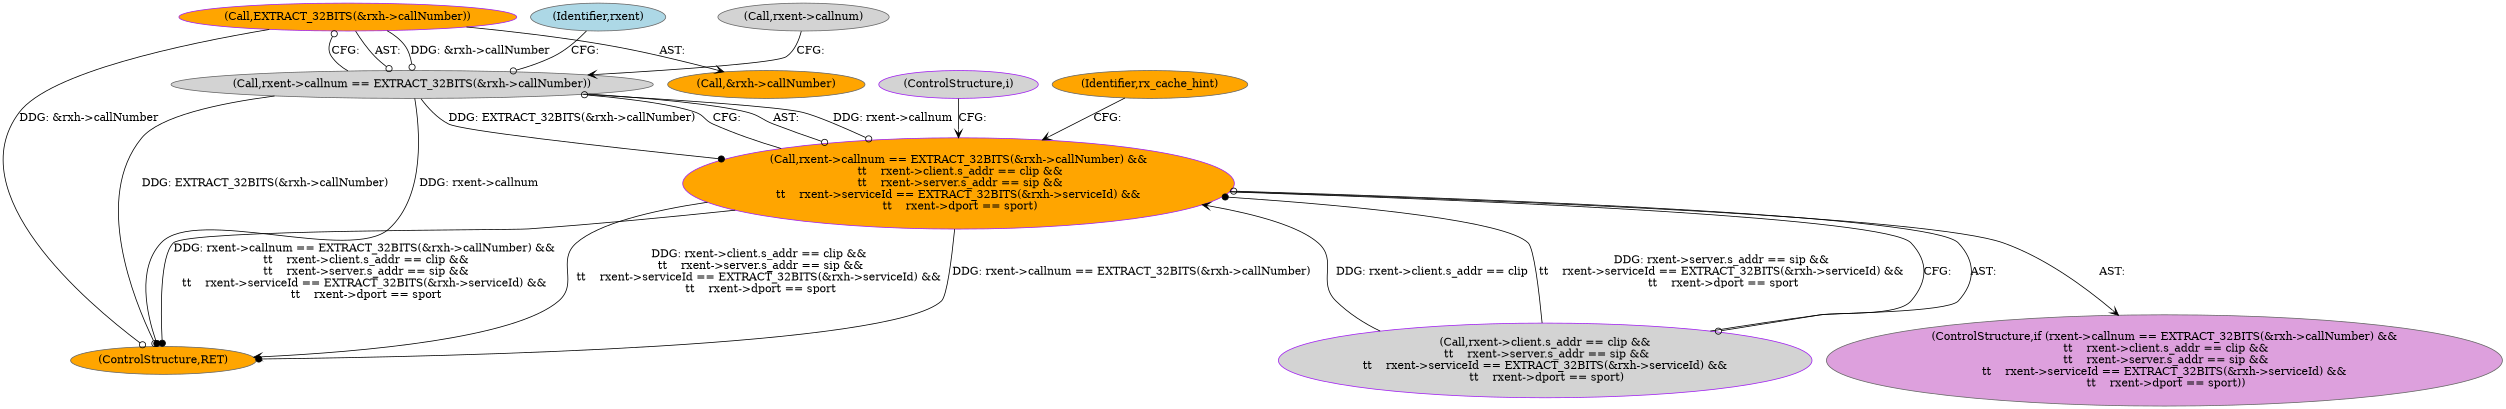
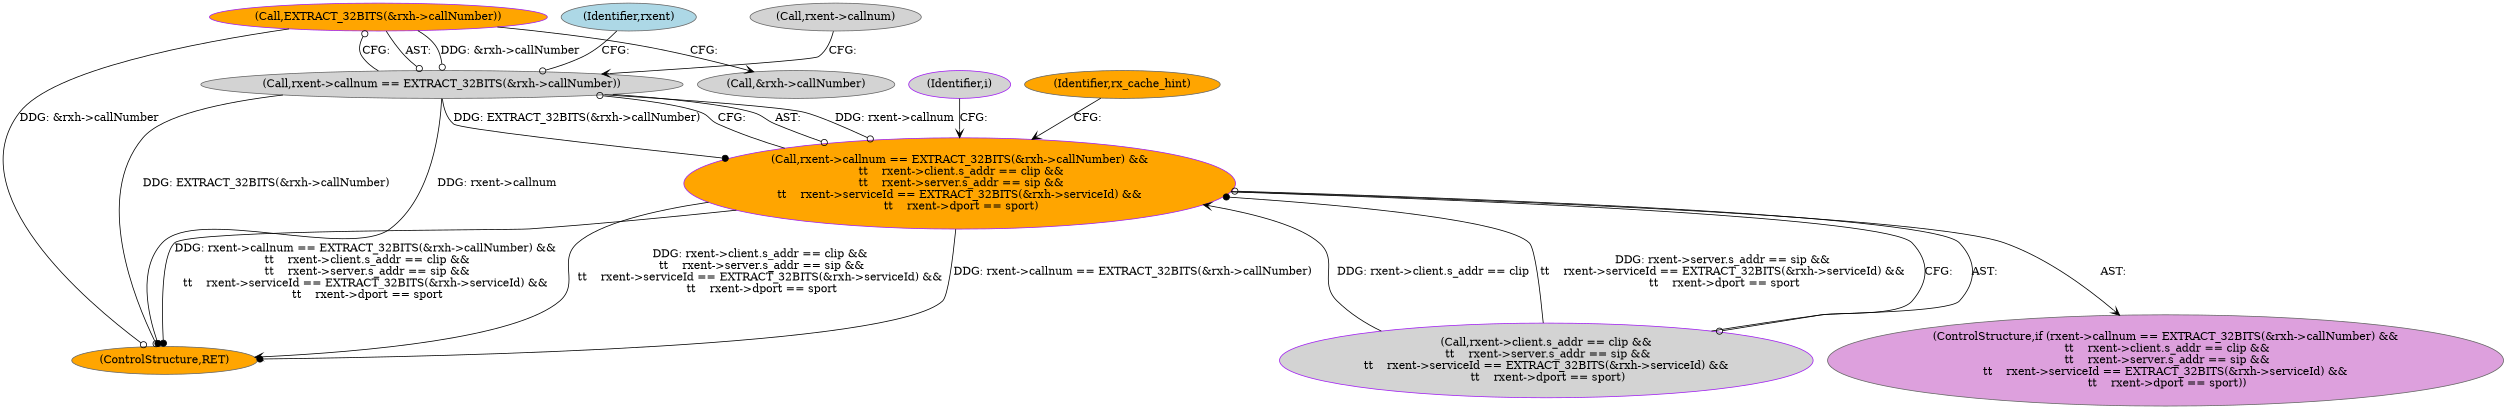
(674, 51) -> (706, 51)
(766, 84) -> (796, 84)
(959, 84) -> (960, 84)
